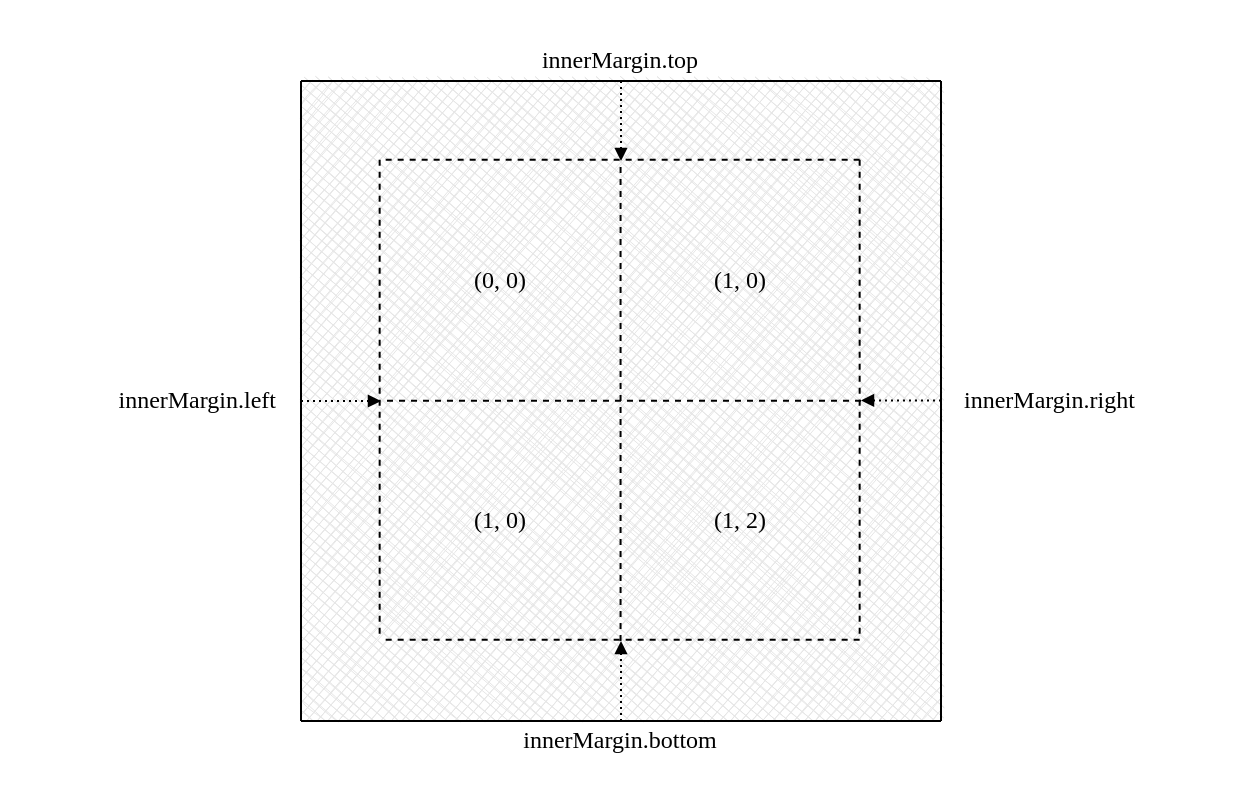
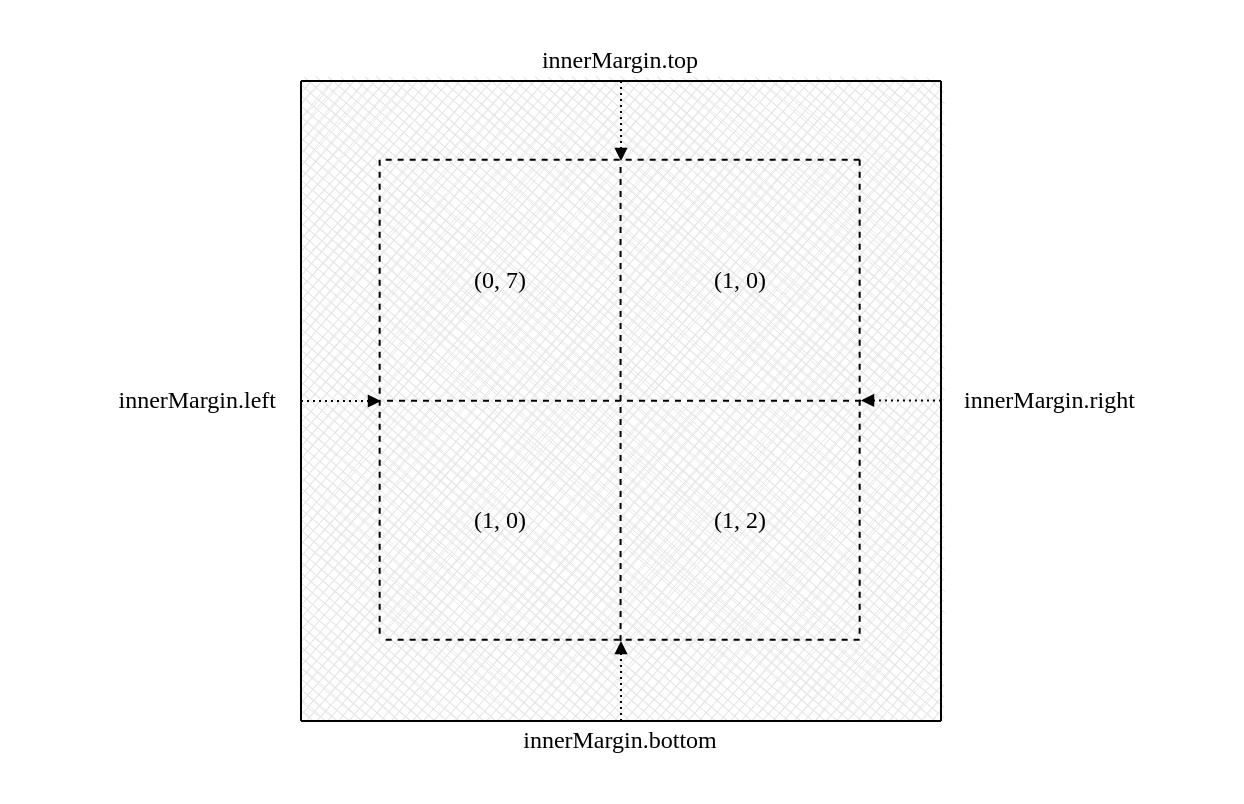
(501, 281) -> (501, 281)
